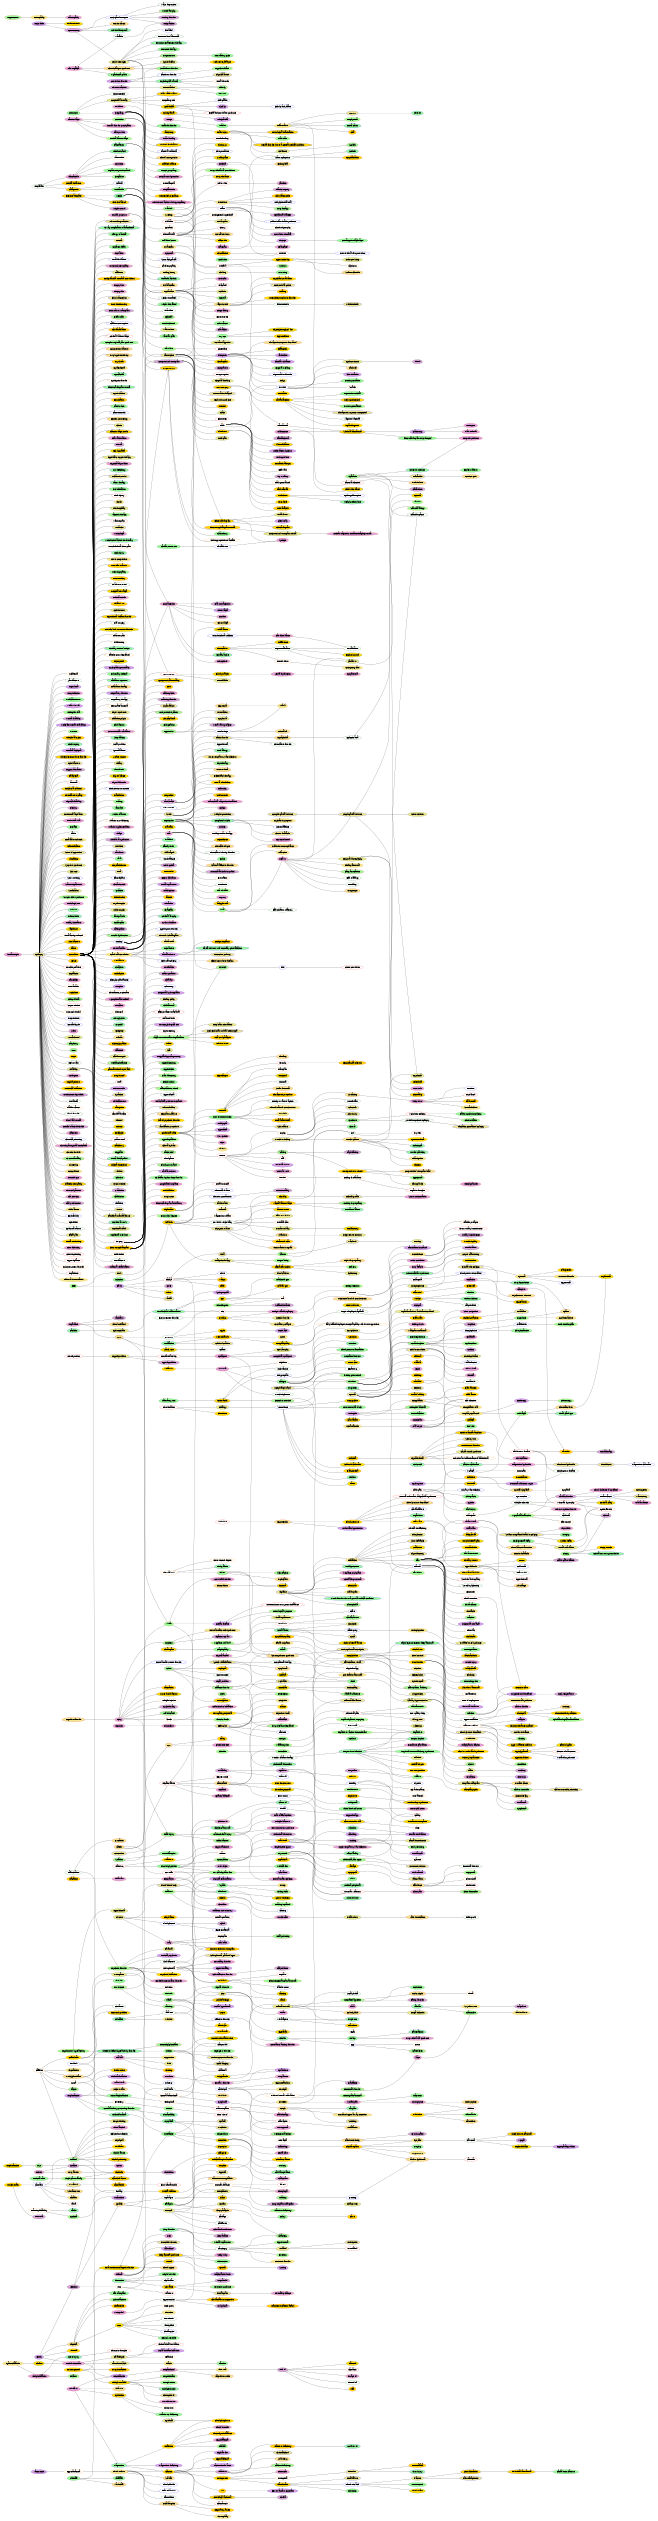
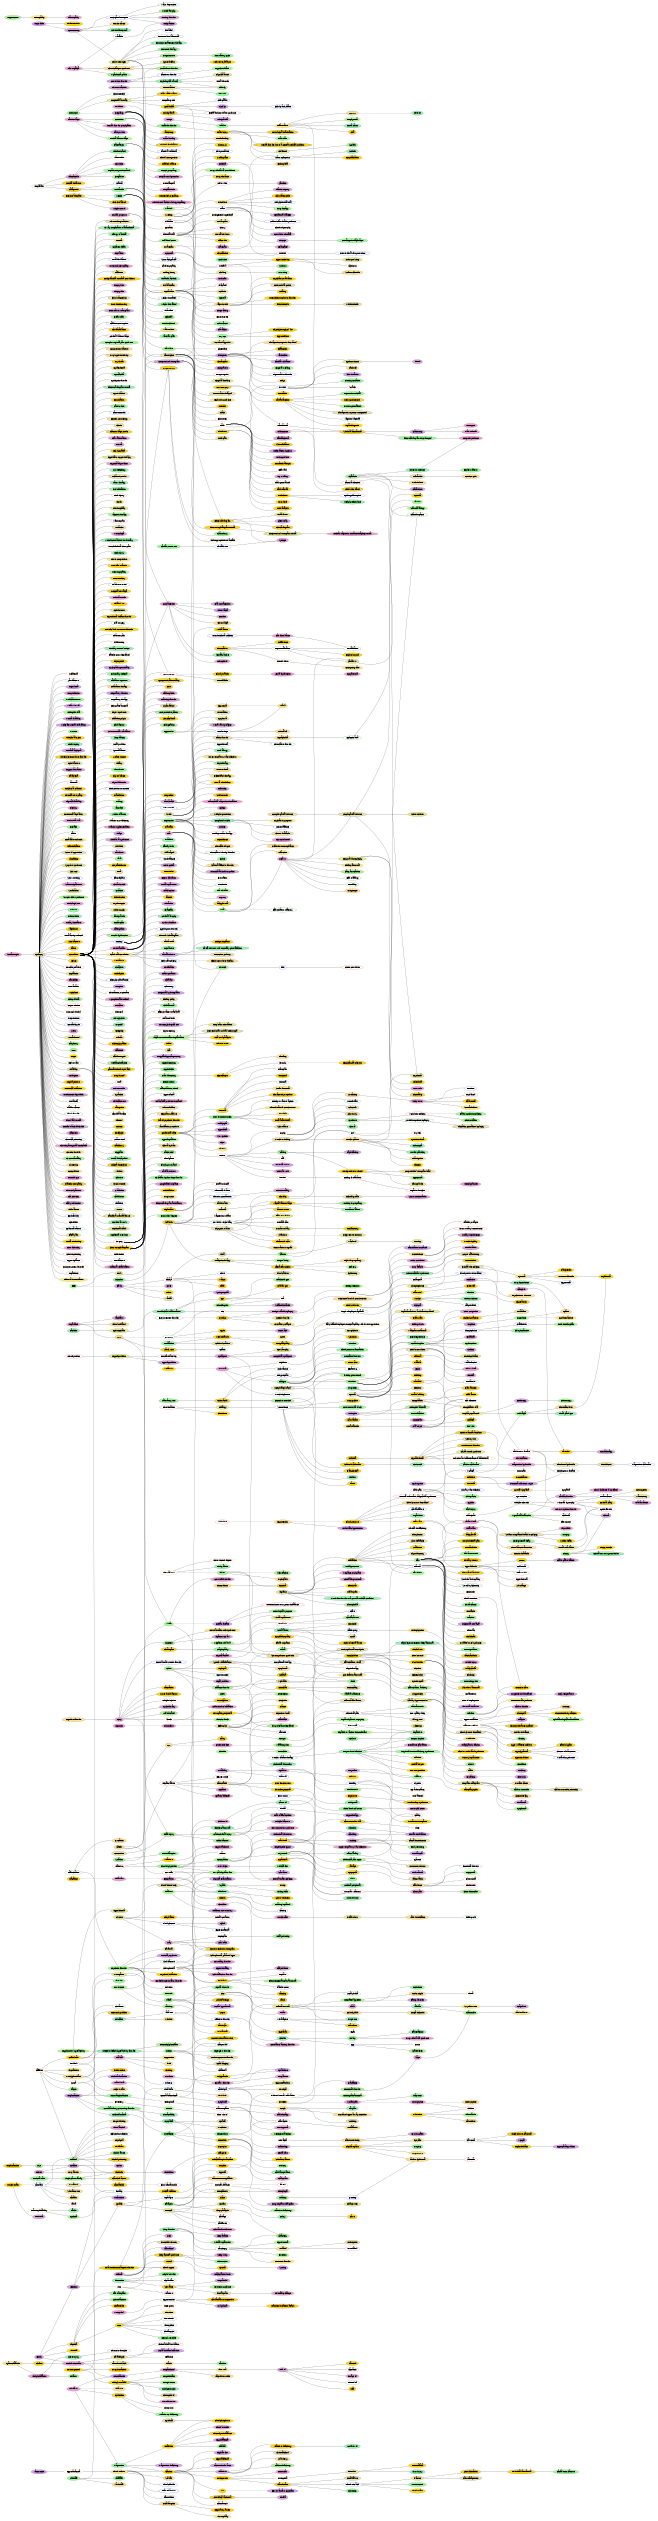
(222, 139) -> (222, 139)
(283, 304) -> (283, 304)
